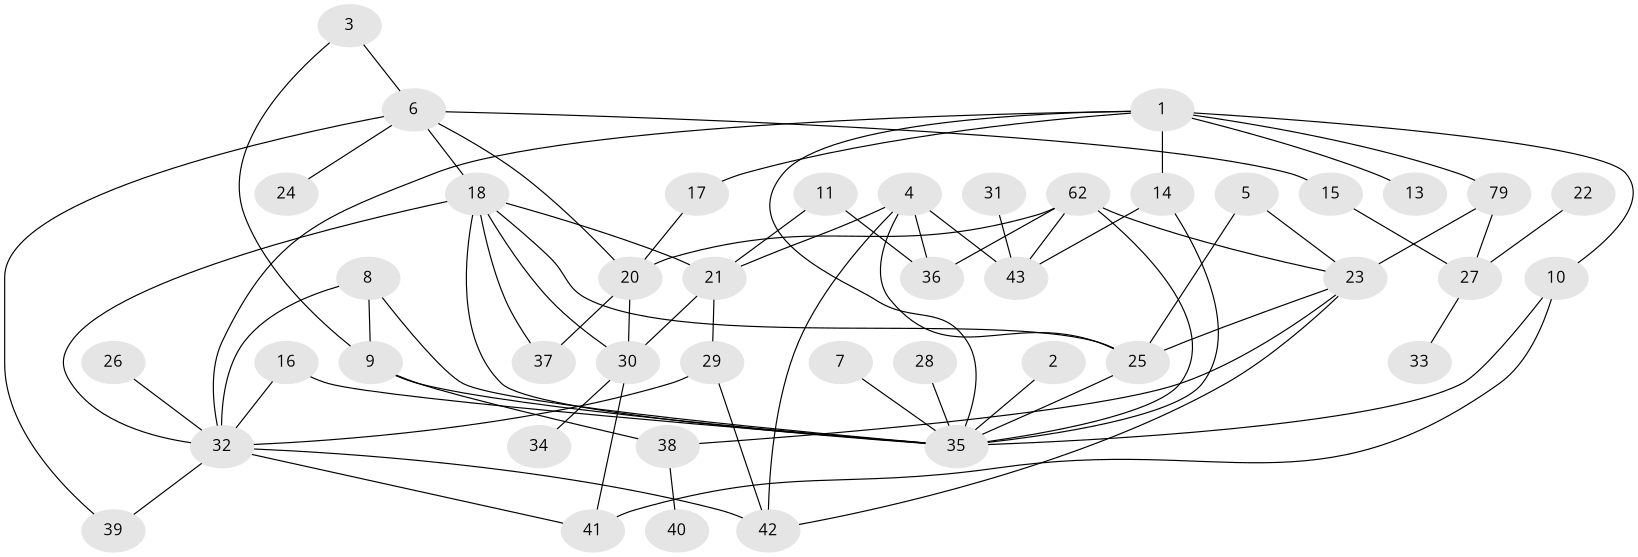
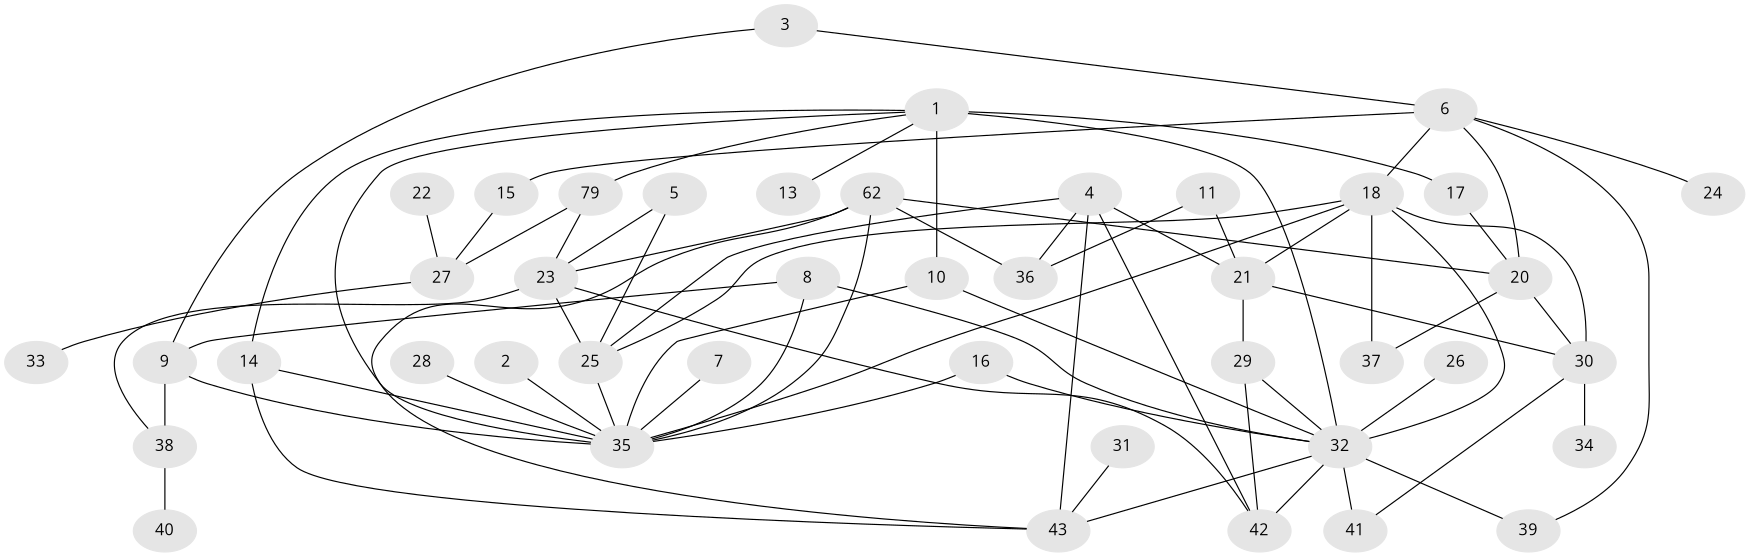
(1115, 460) -> (1138, 363)
none -> (1199, 489)
